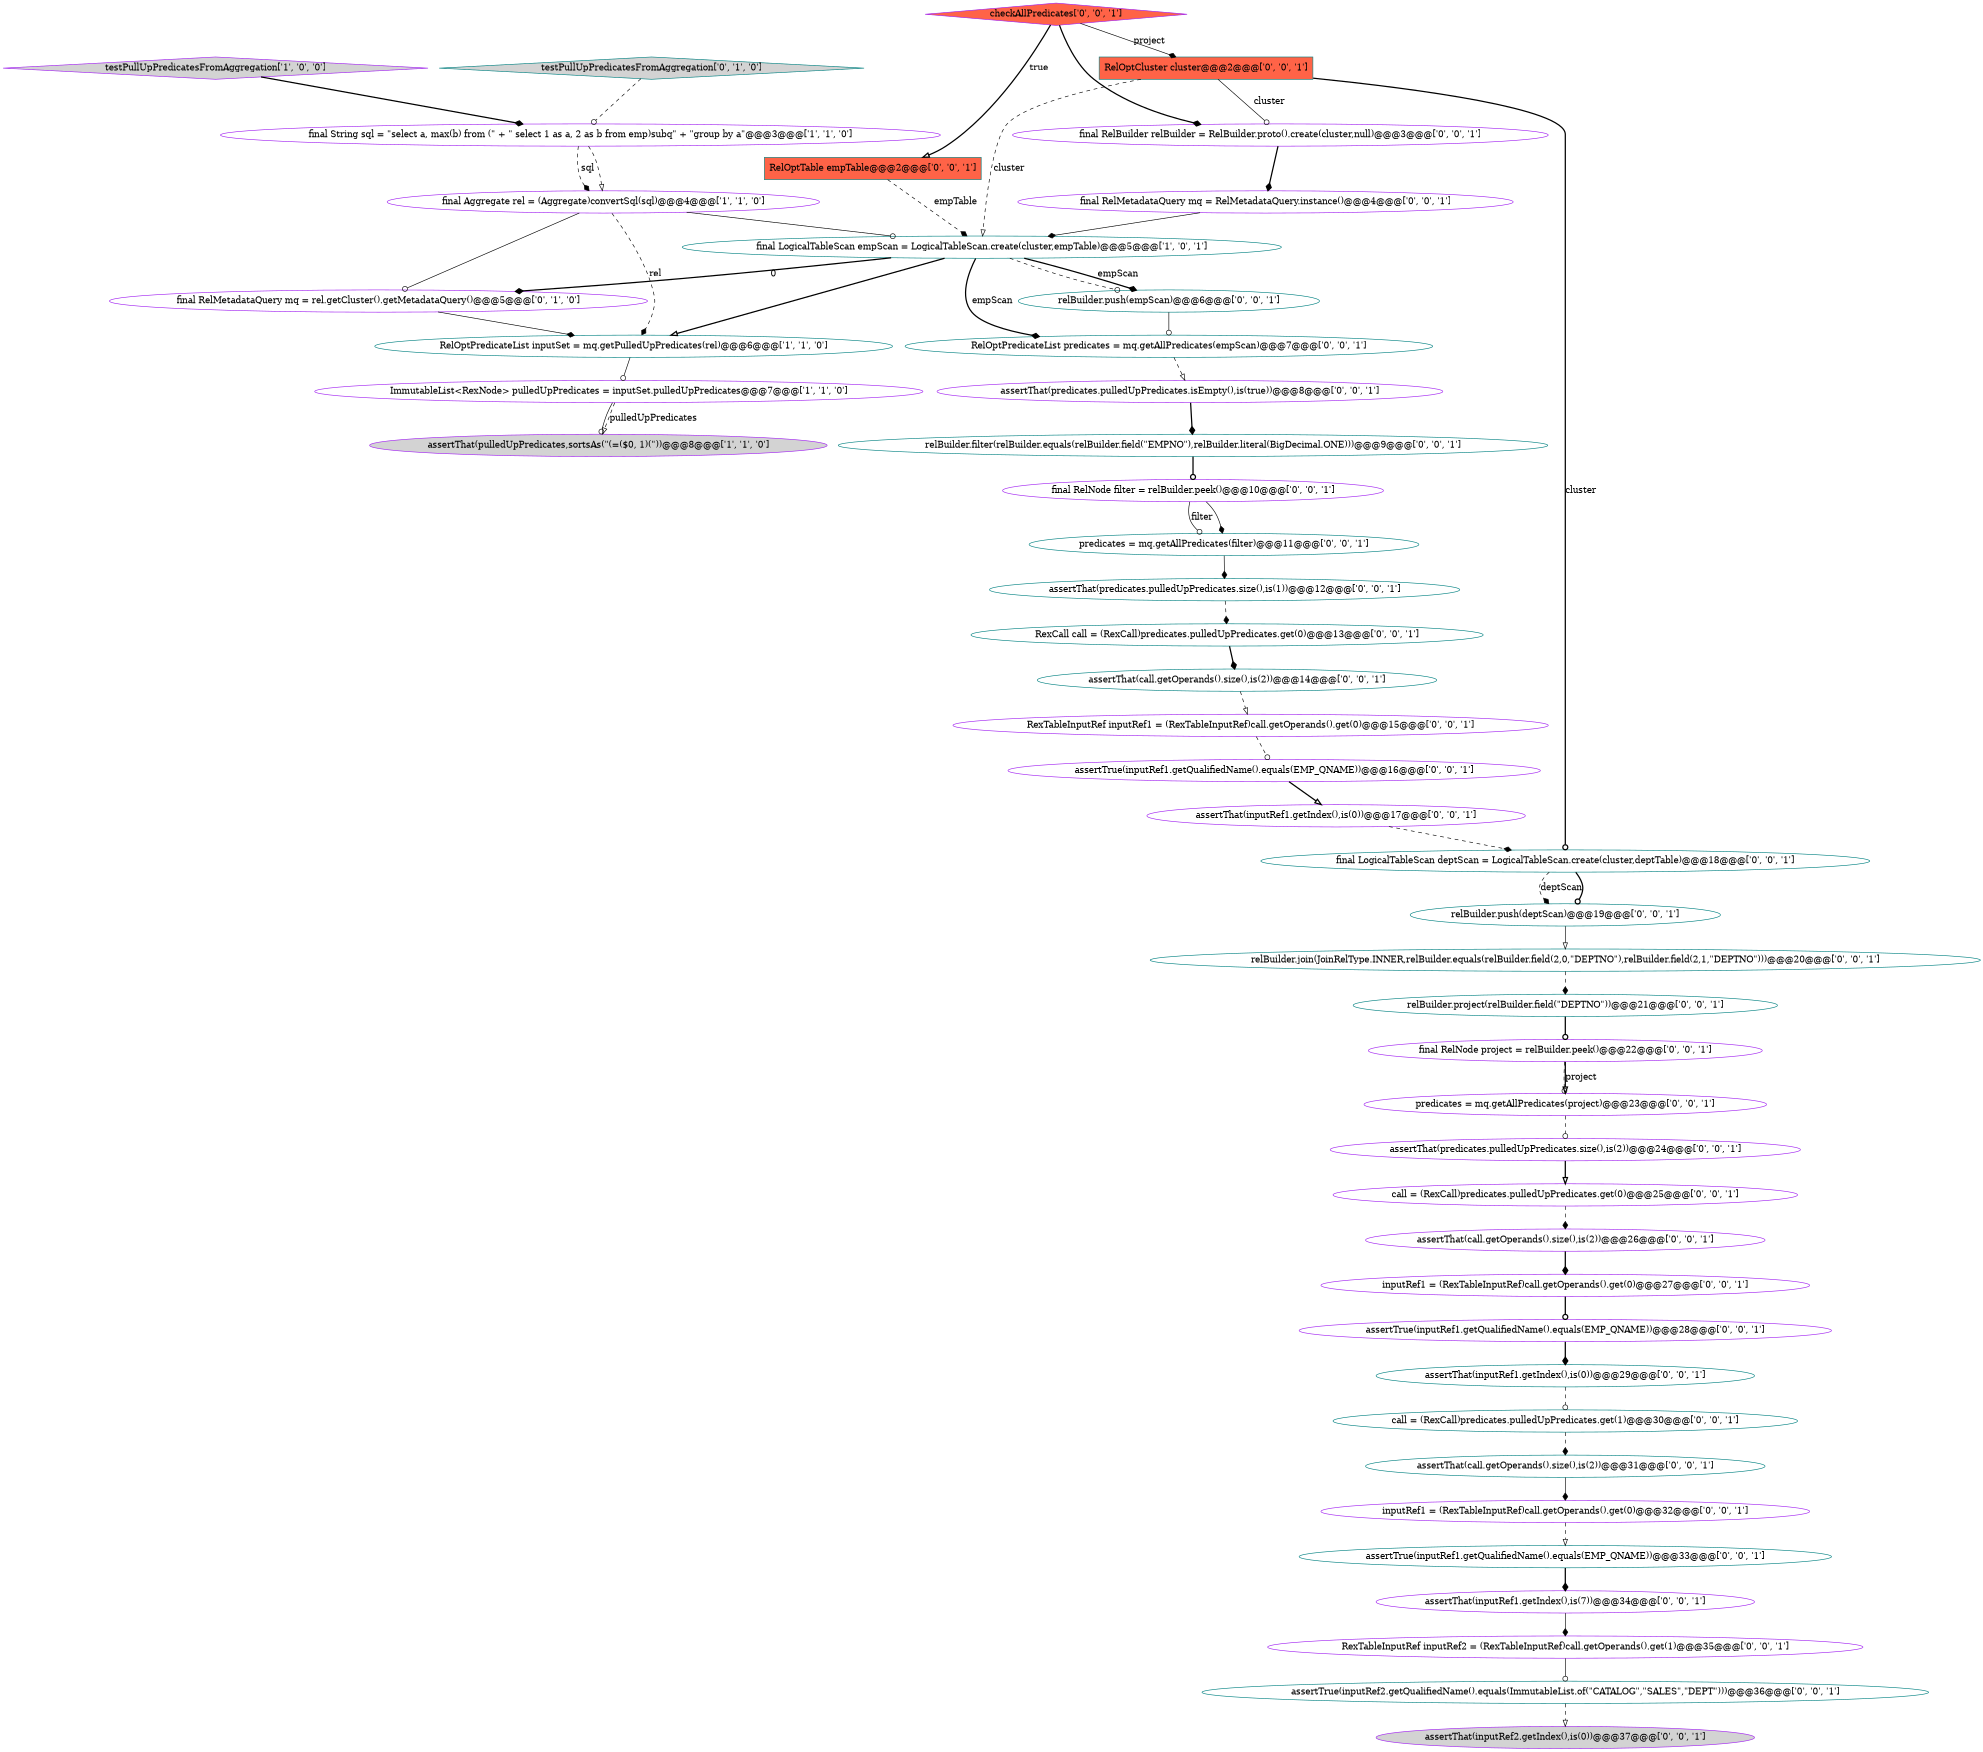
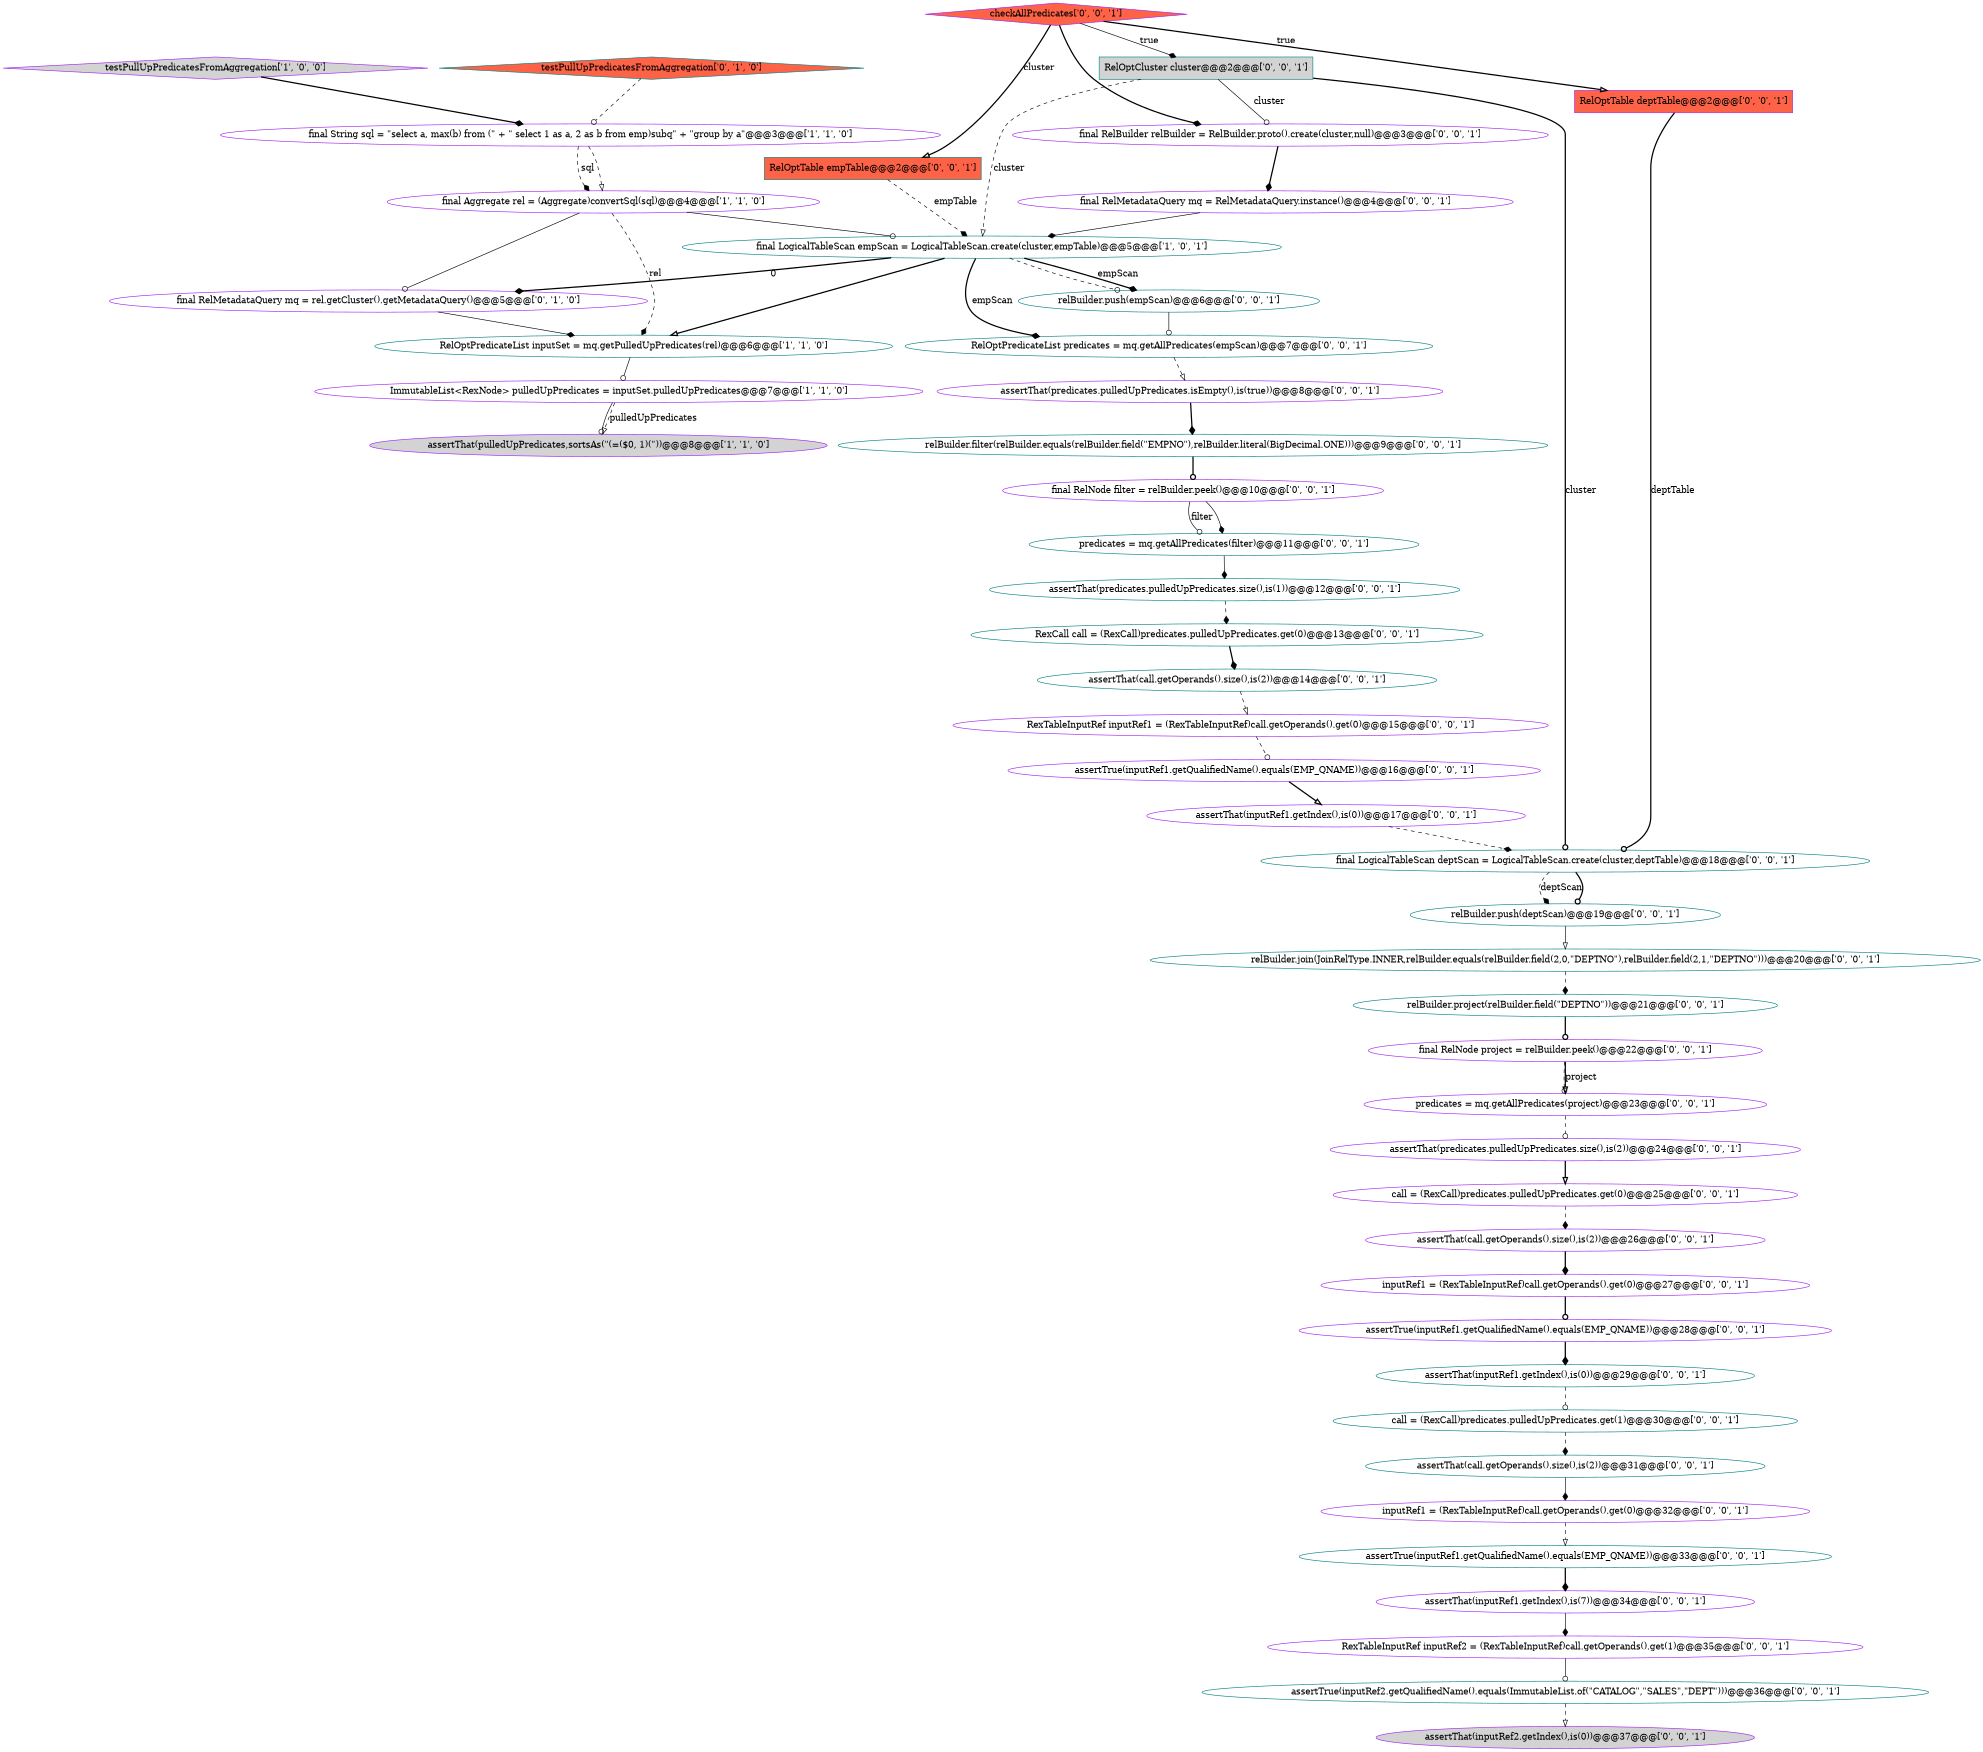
(1149, 41) -> (1149, 41)
(652, 68) -> (652, 68)
(1039, 68) -> (1039, 68)
(1206, 68) -> (1206, 68)
none -> (1684, 102)
